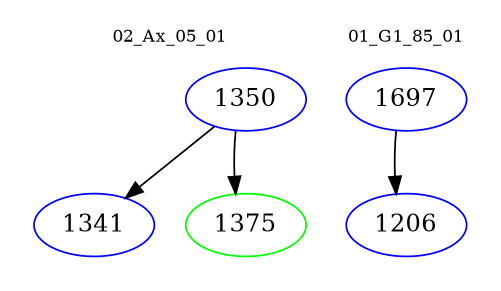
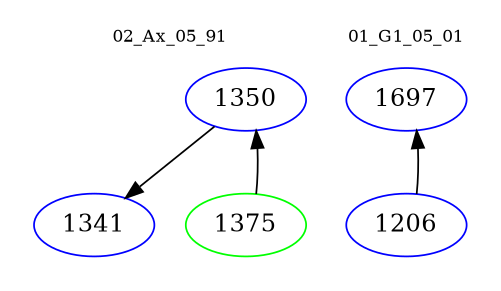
(170, 38) -> (170, 38)
(406, 38) -> (406, 38)
(234, 153) -> (258, 171)
(395, 153) -> (418, 171)
